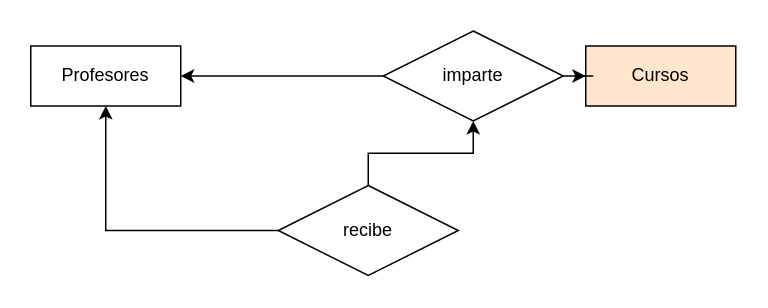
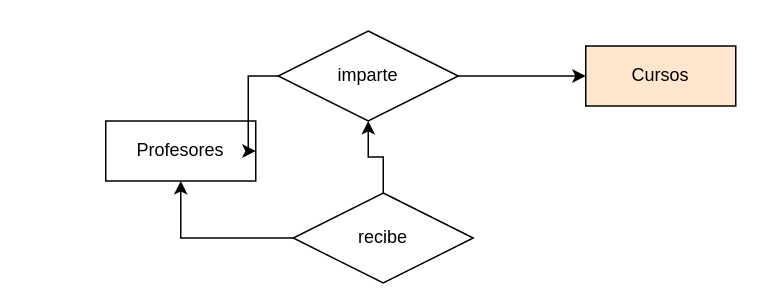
(106, 76) -> (181, 151)
(473, 76) -> (368, 76)
(368, 230) -> (383, 238)
